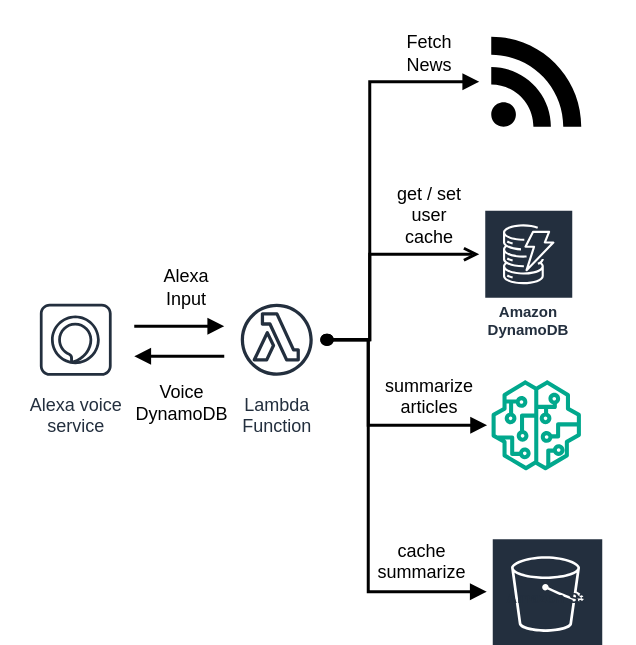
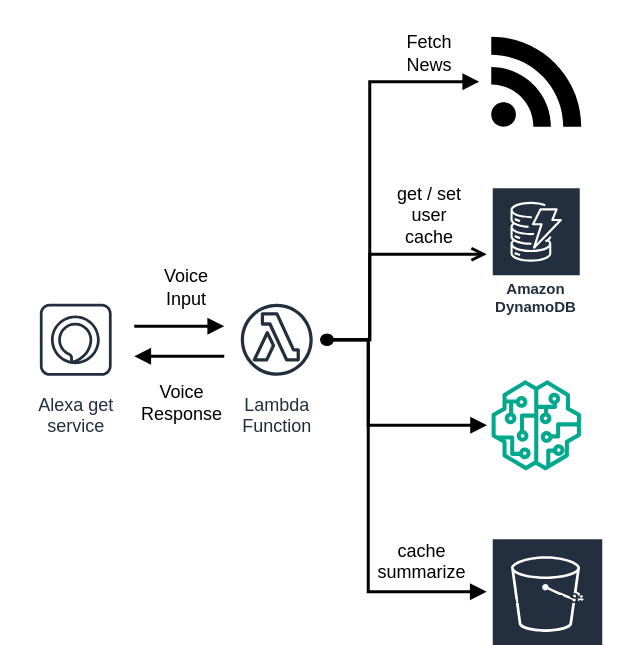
(529, 277) -> (536, 254)
(187, 287) -> (187, 287)
(182, 403) -> (182, 403)
(430, 407) -> none
(77, 417) -> (77, 417)
